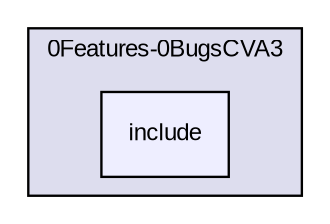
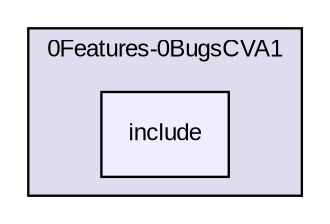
(165, 51) -> (165, 51)
